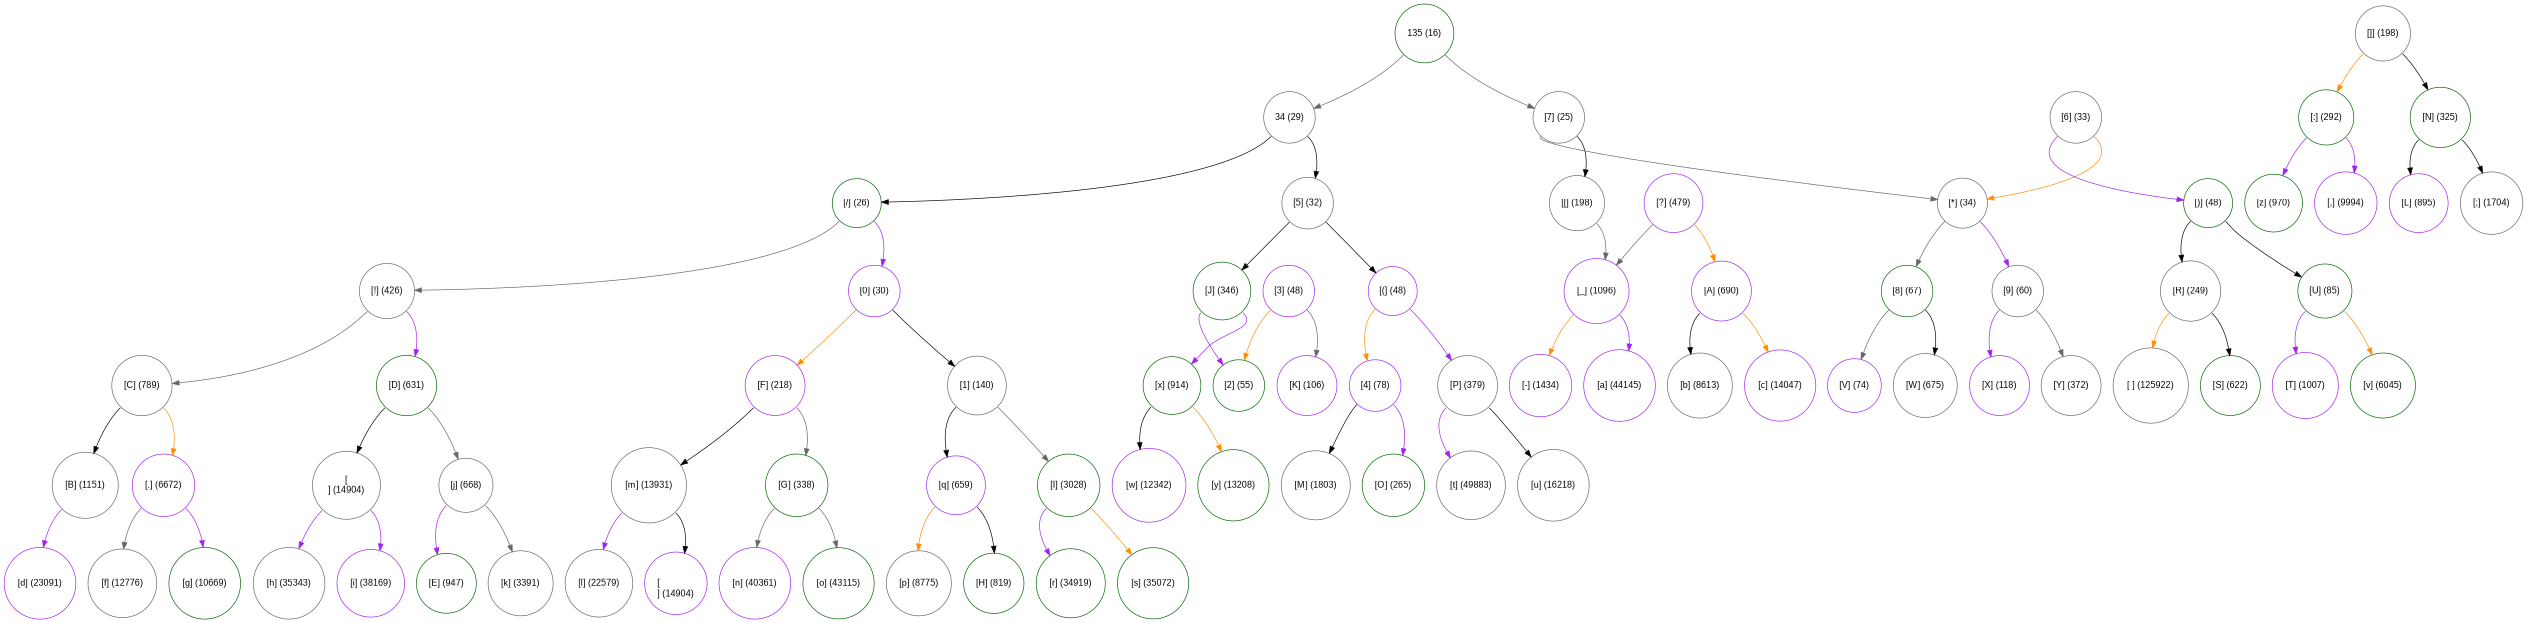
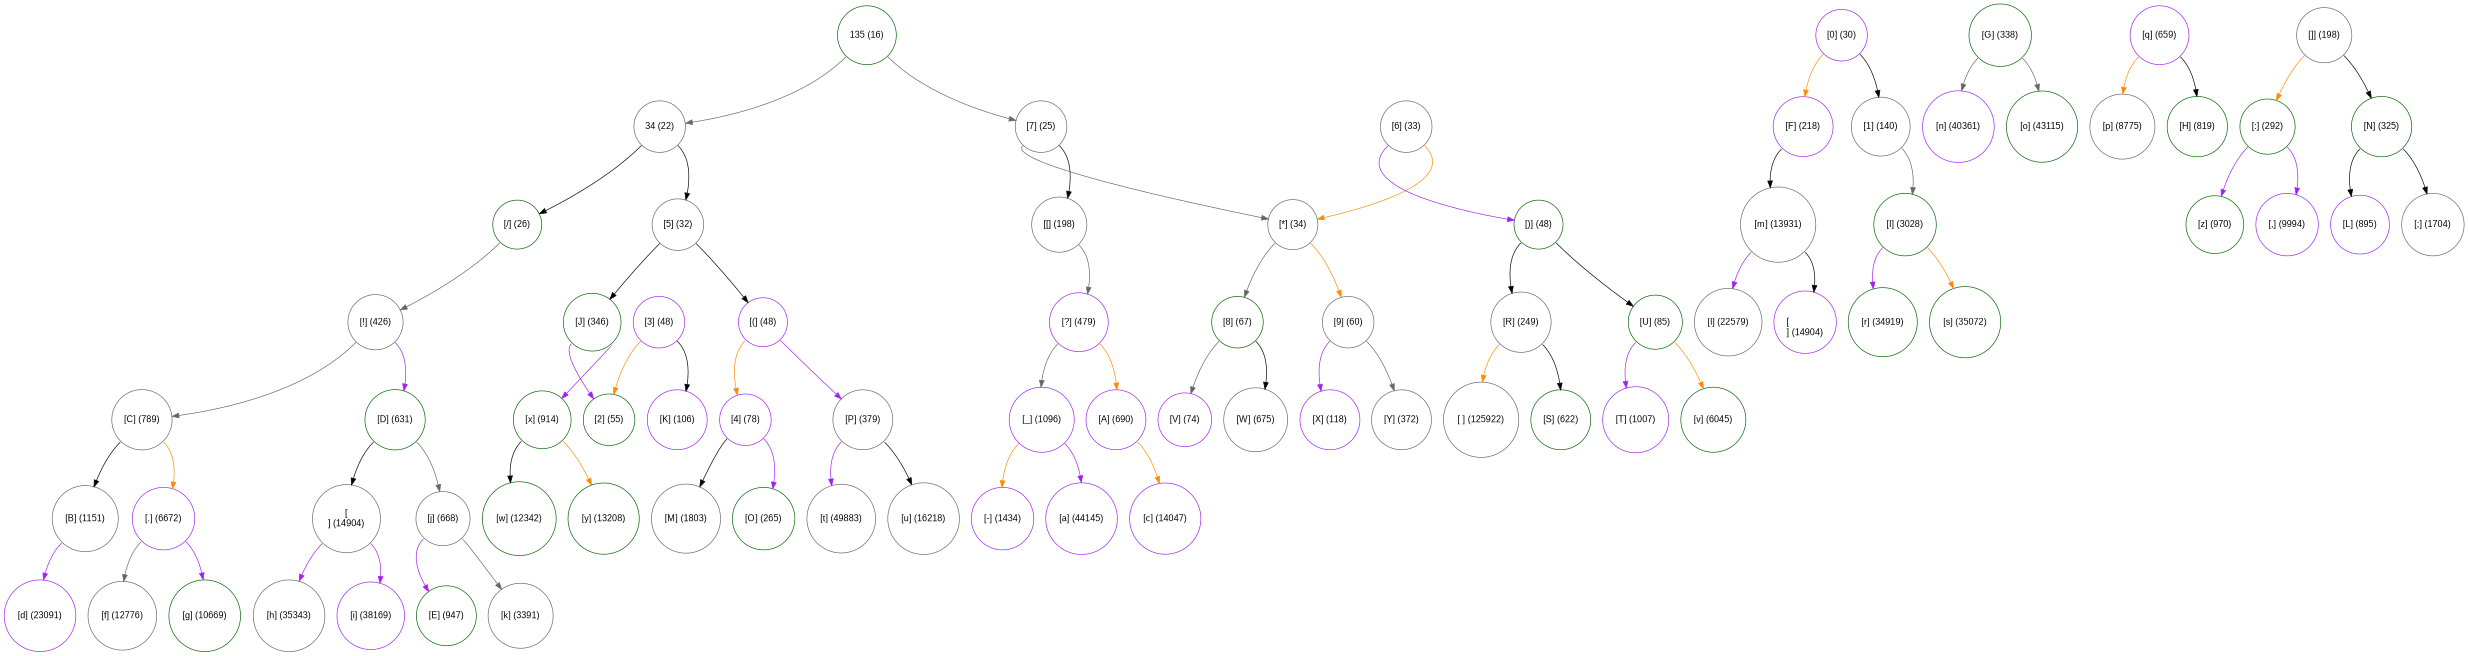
(1289, 117) -> (660, 127)
(1604, 237) -> (1089, 265)
(883, 239) -> none
(1994, 240) -> (1327, 265)
(1316, 329) -> (687, 362)
(1700, 386) -> none
(806, 427) -> none
(946, 427) -> none
(1149, 485) -> (519, 519)
